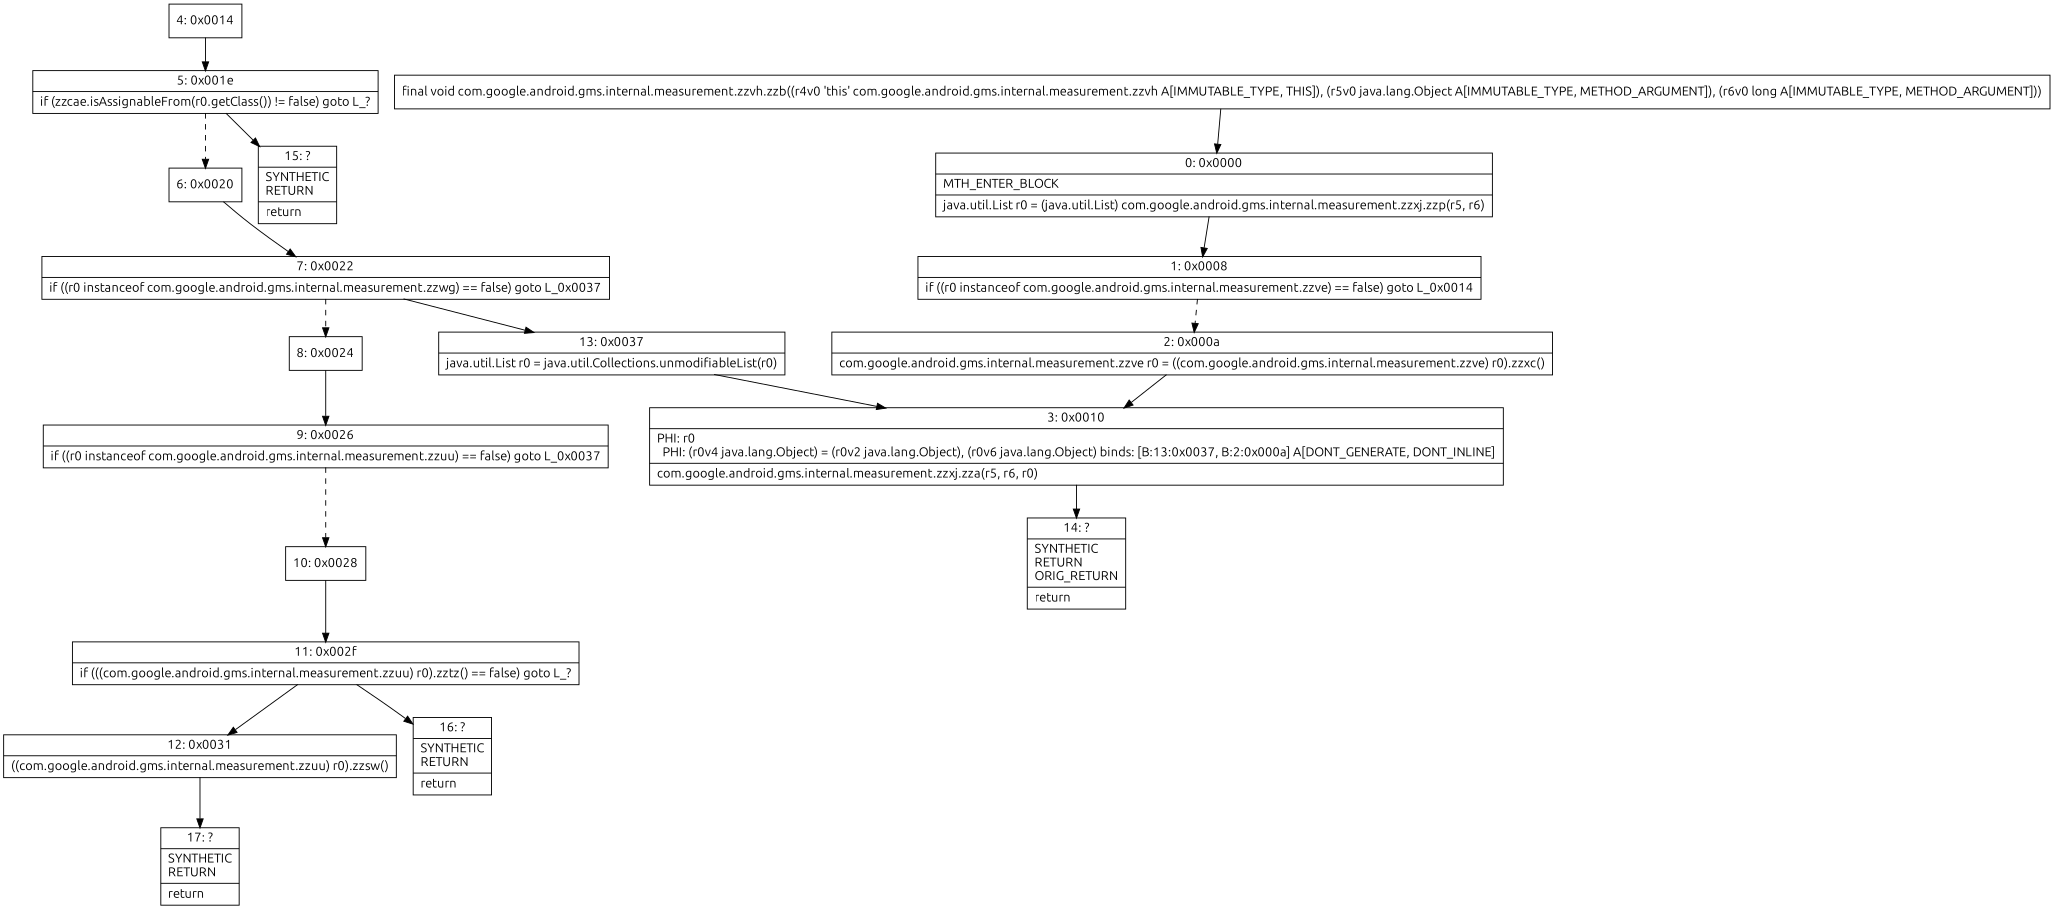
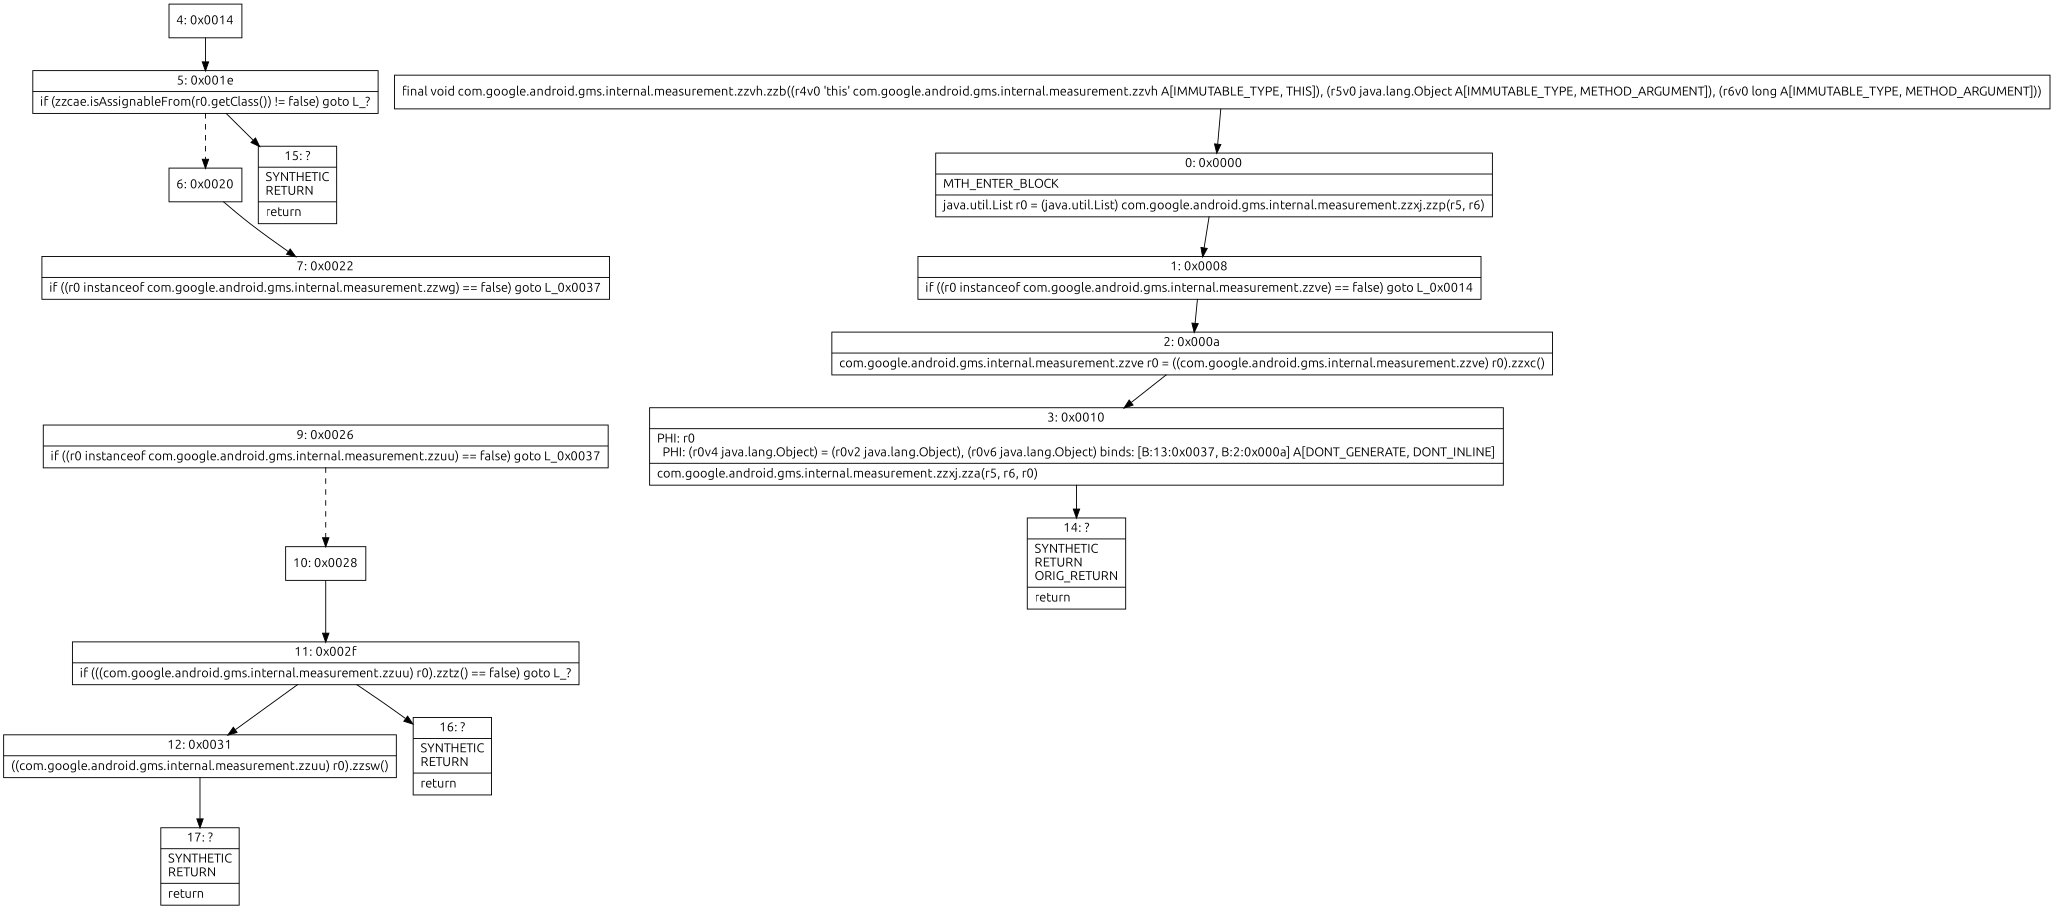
(1196, 311) -> (1196, 311)
(326, 354) -> none
(612, 354) -> none
